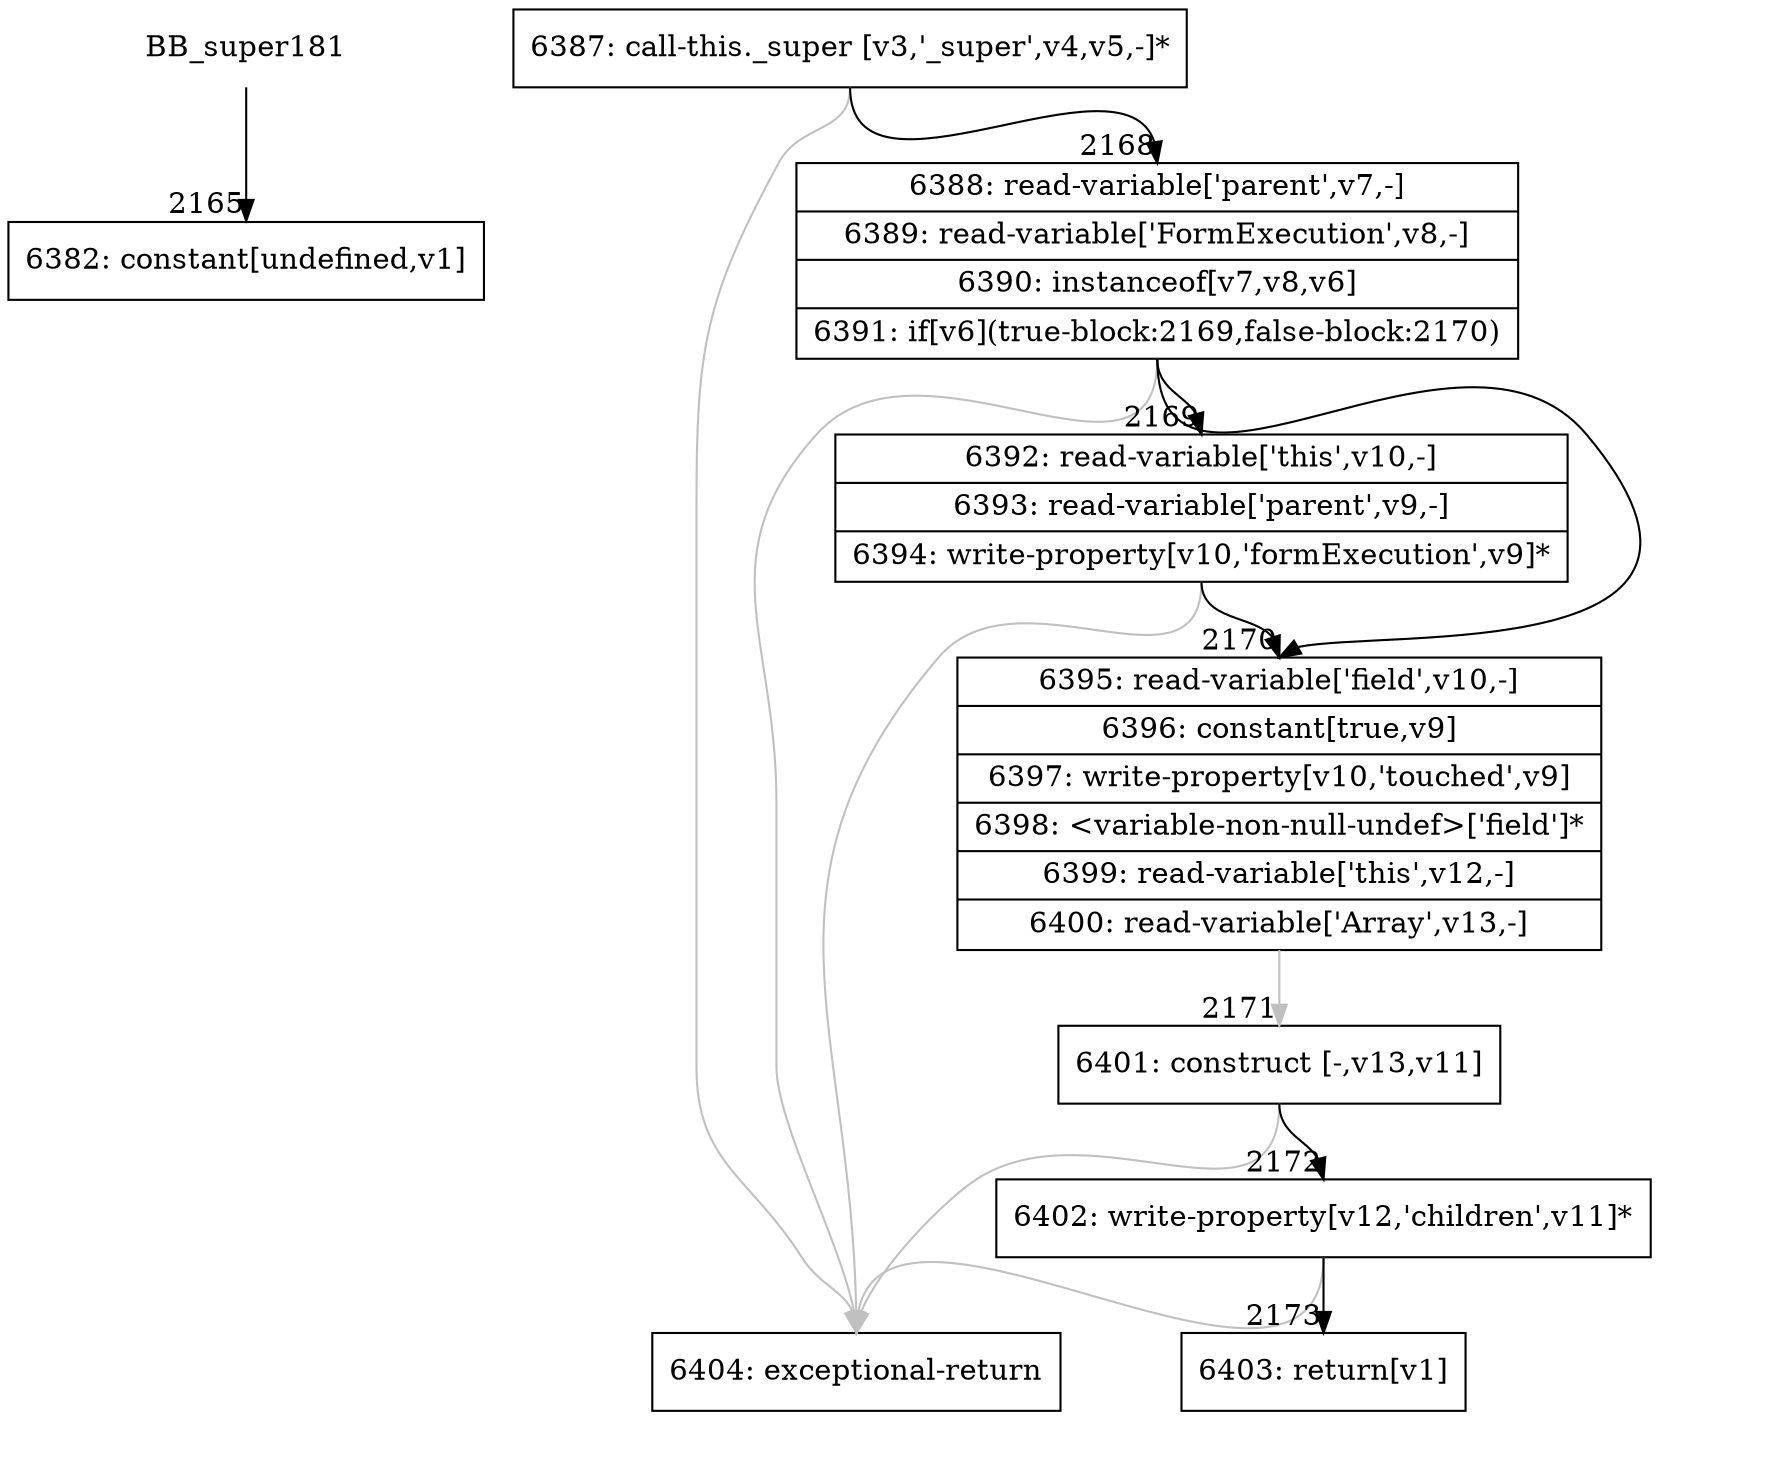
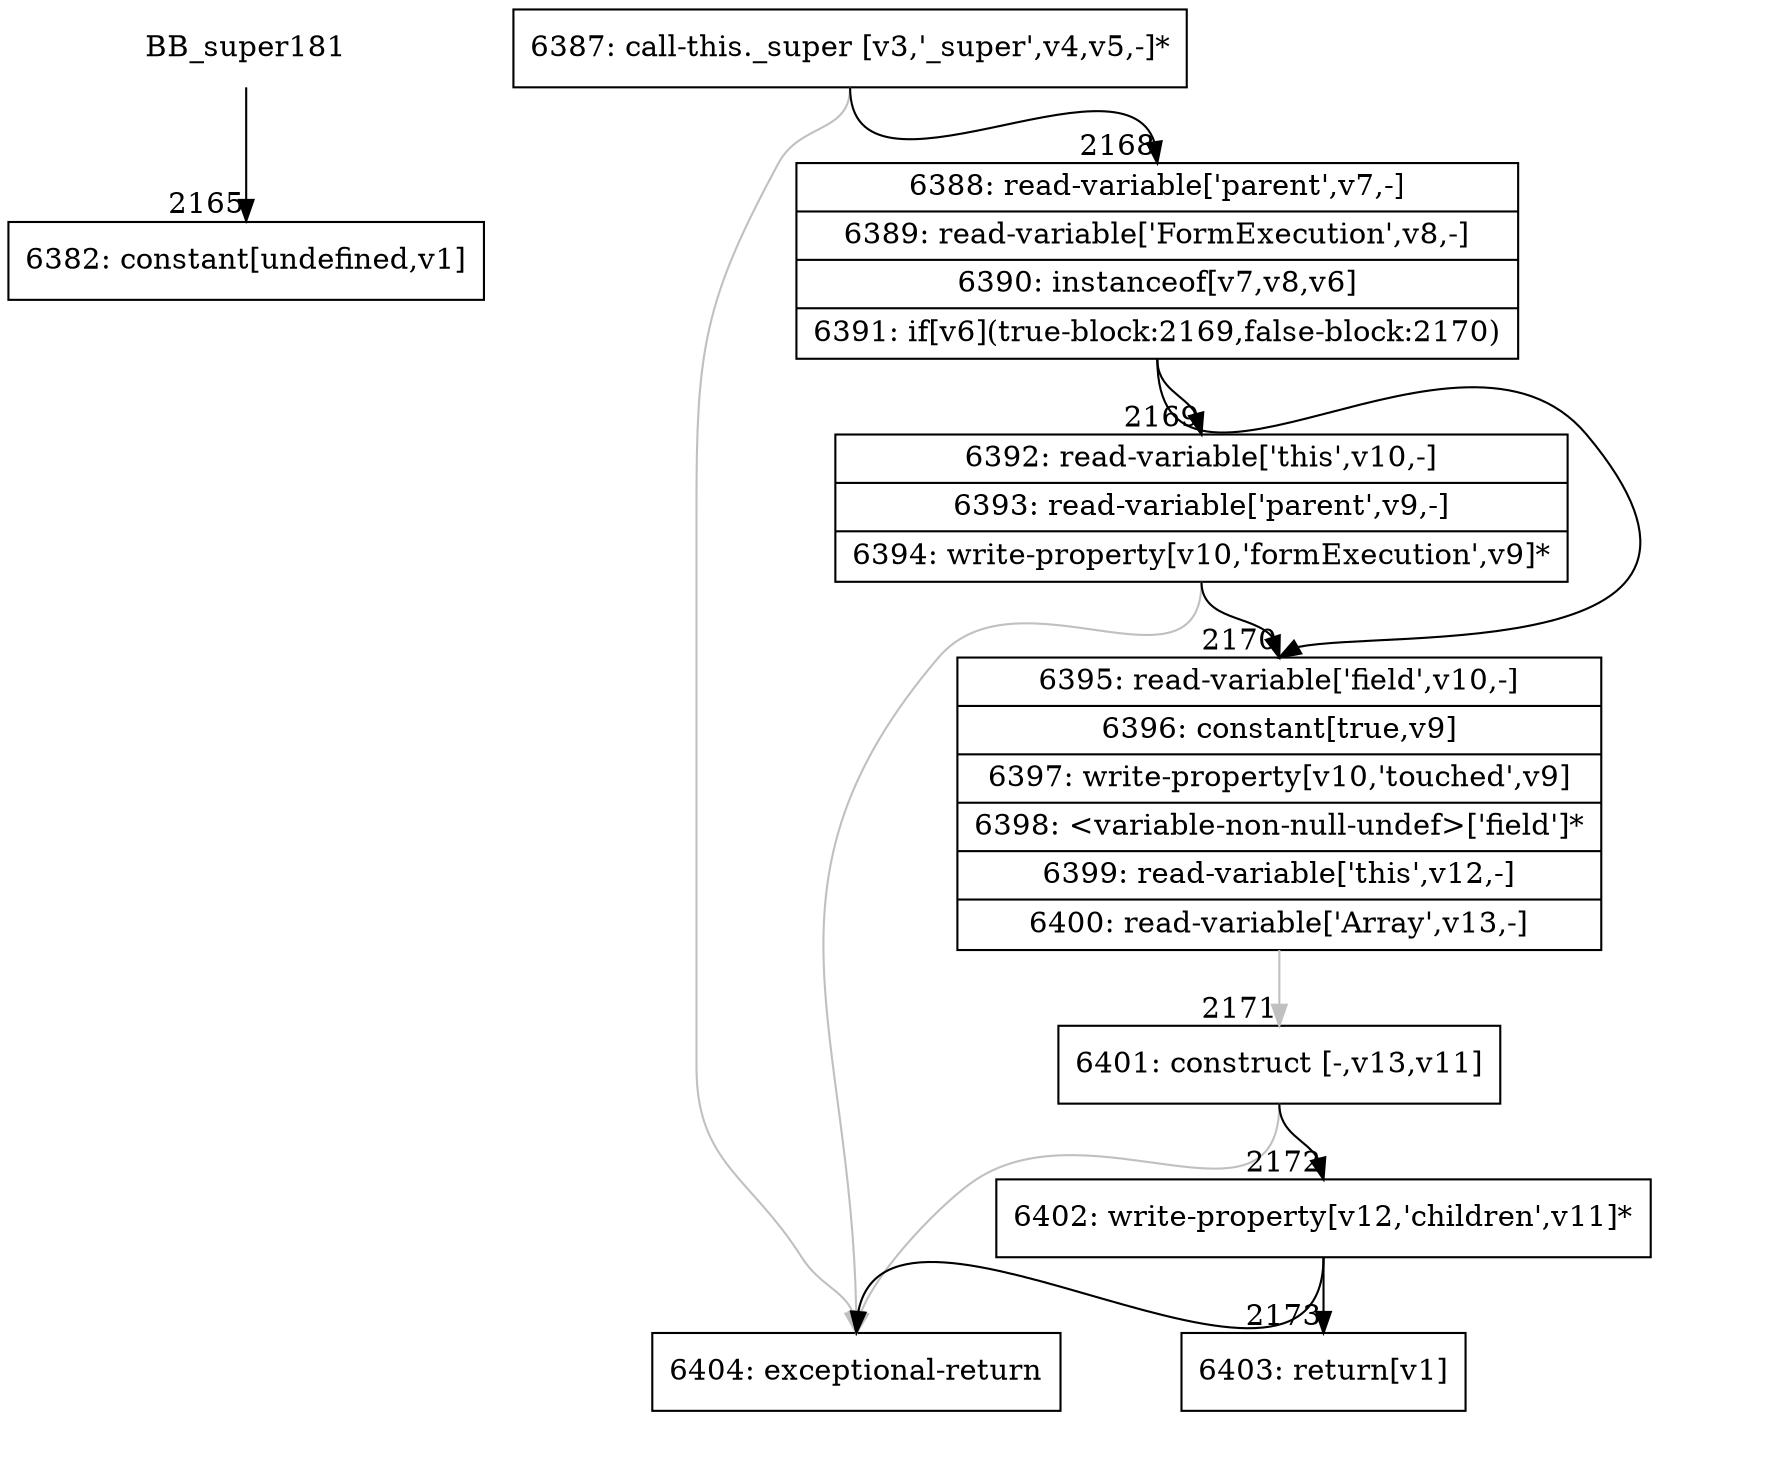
(765, 675) -> none
(1100, 1298) -> (1100, 1298)
